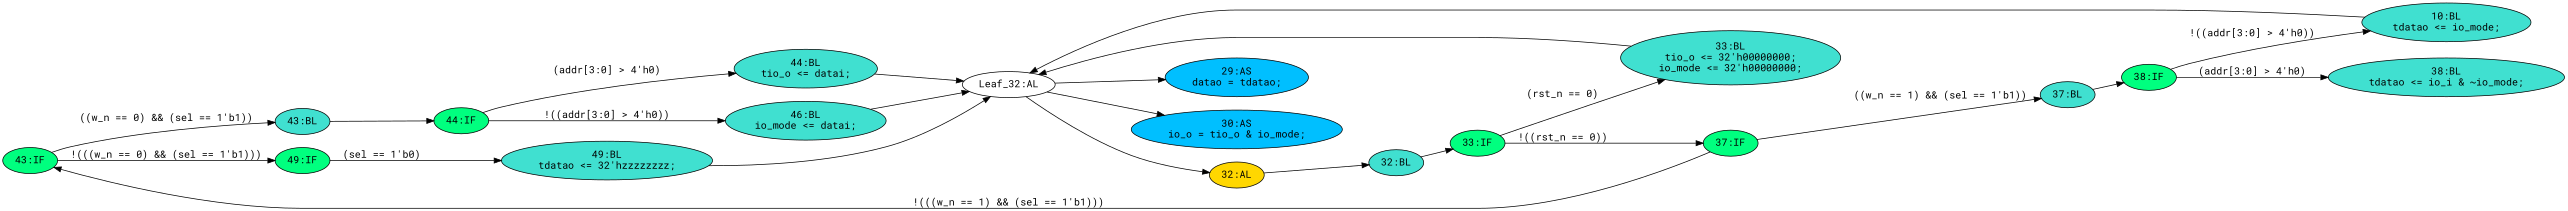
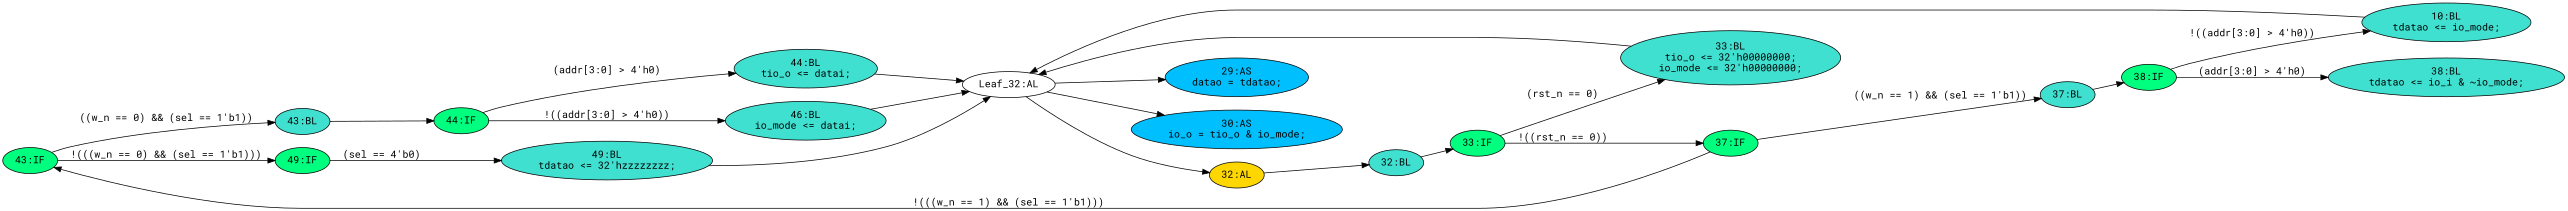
(382, 155) -> (382, 155)
